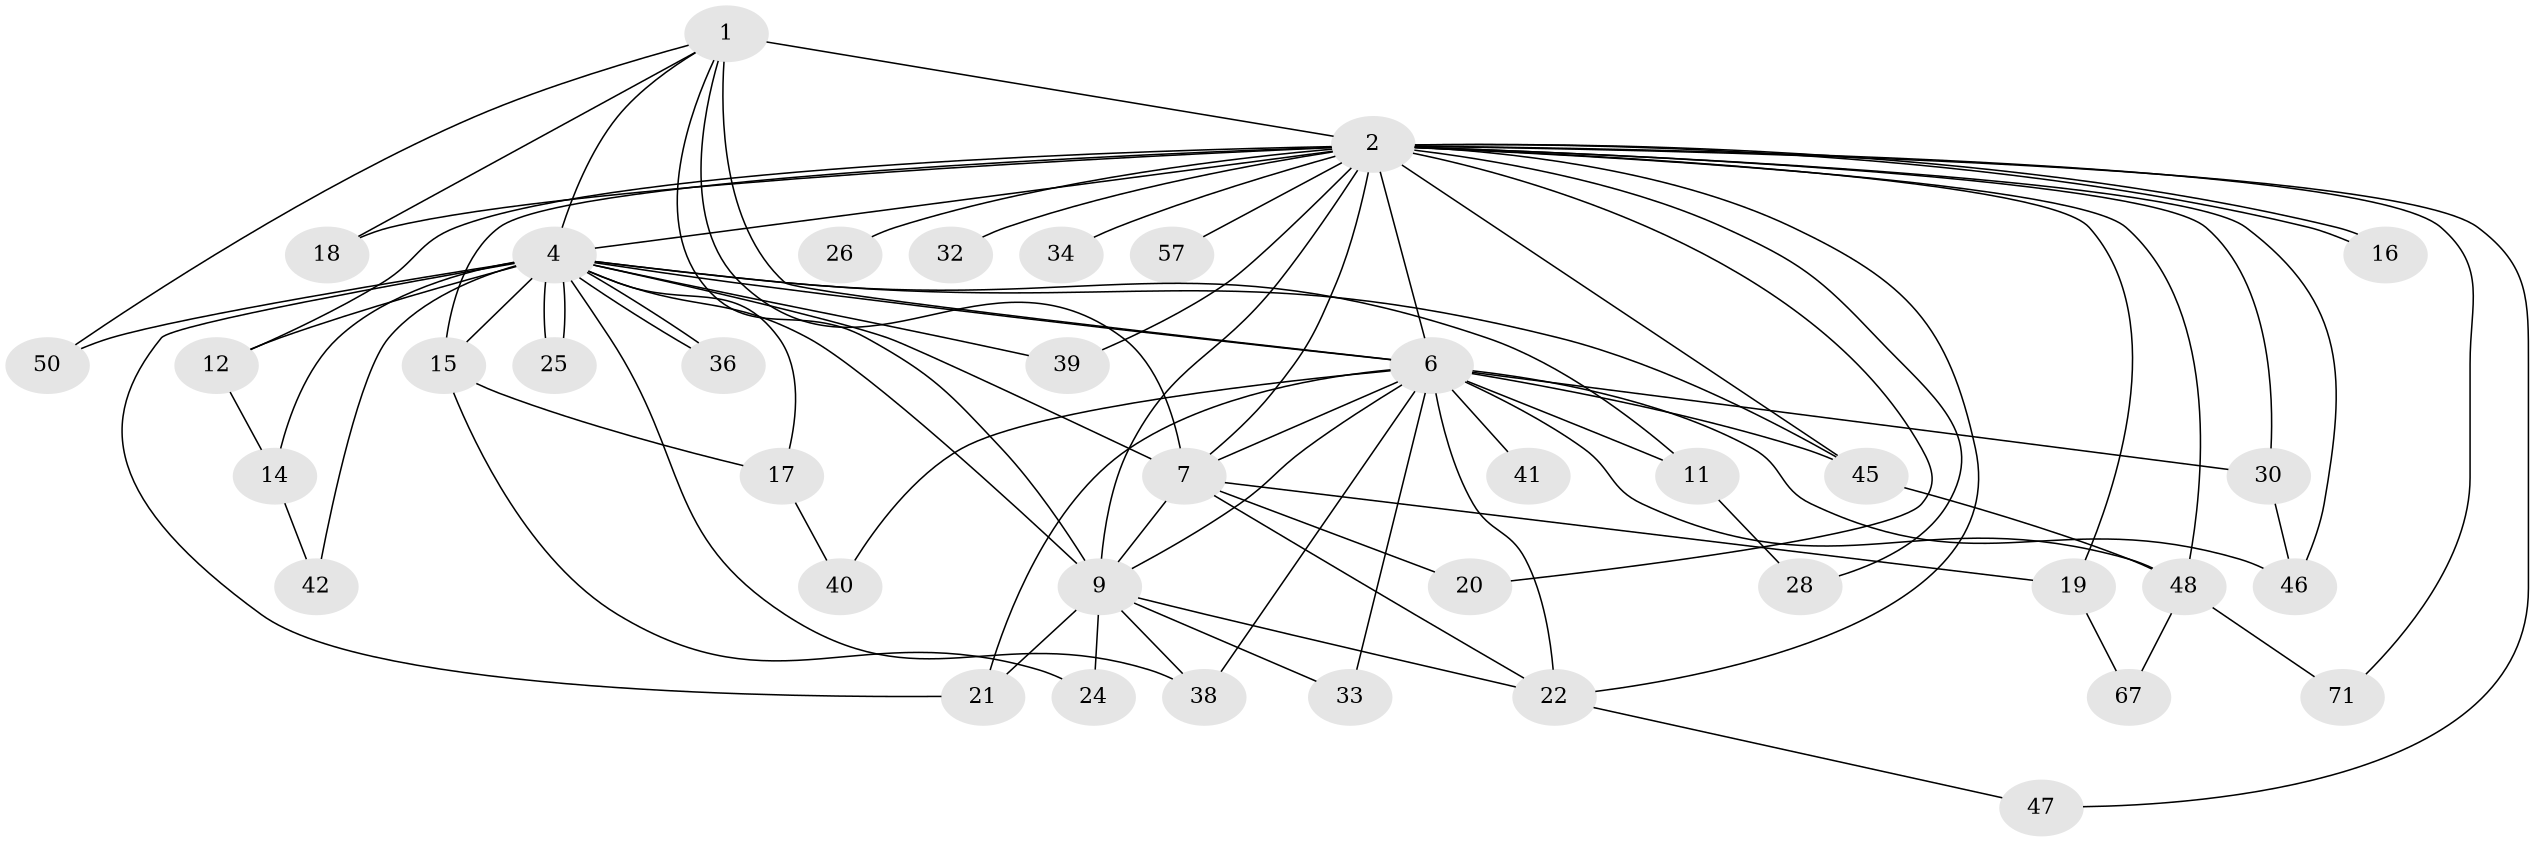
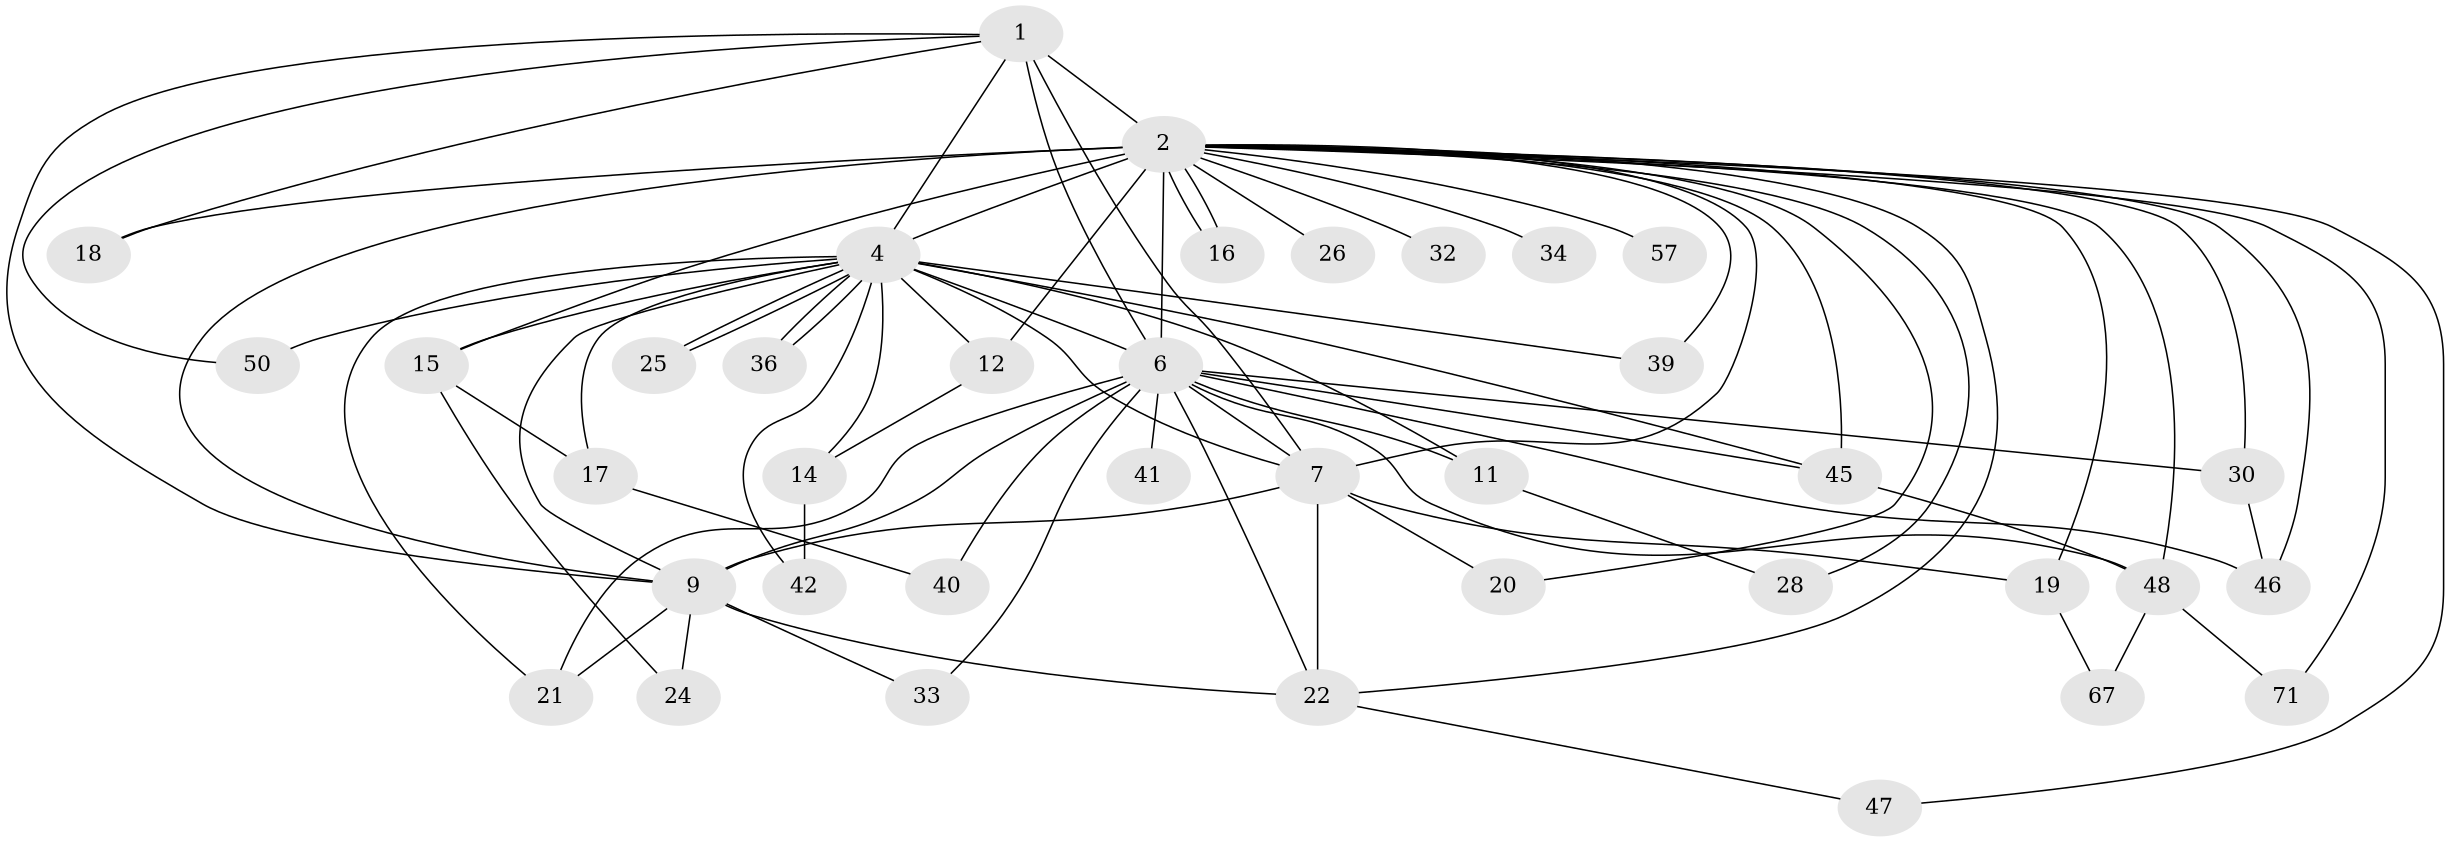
(1204, 697) -> none
